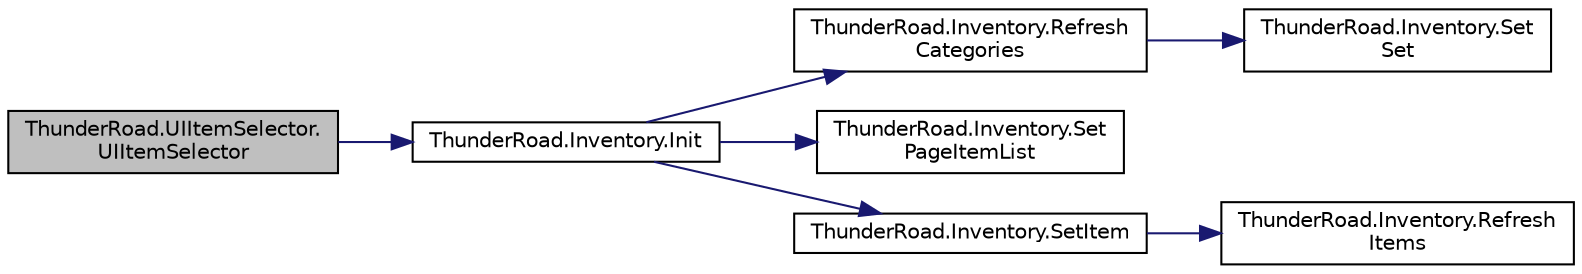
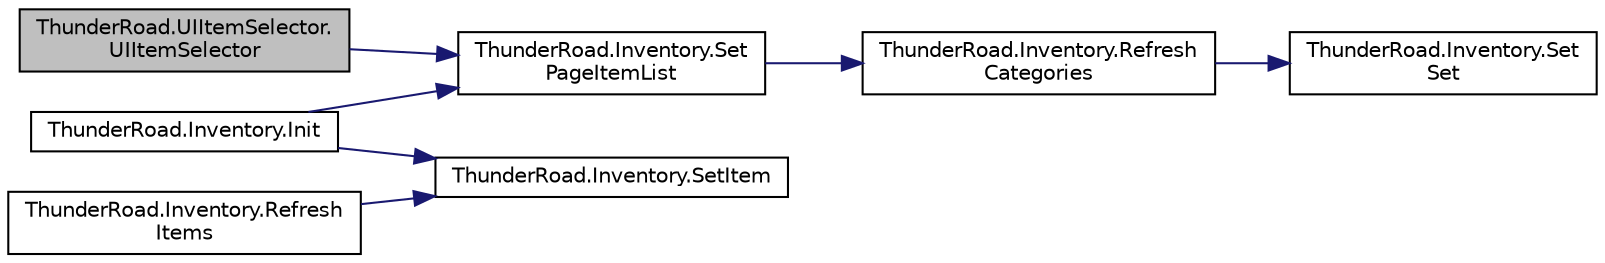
(736, 99) -> (803, 63)
(365, 142) -> (393, 52)
(1173, 233) -> (388, 201)
